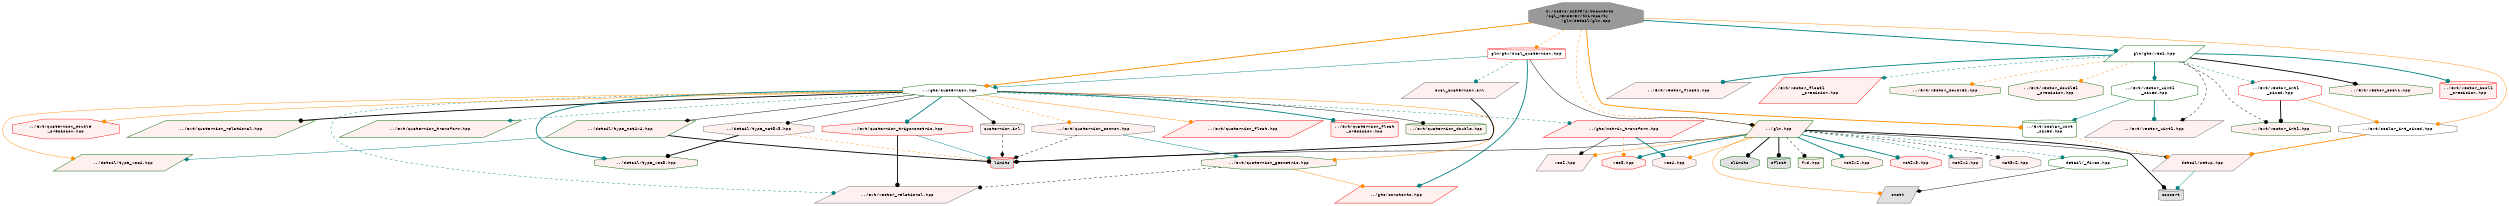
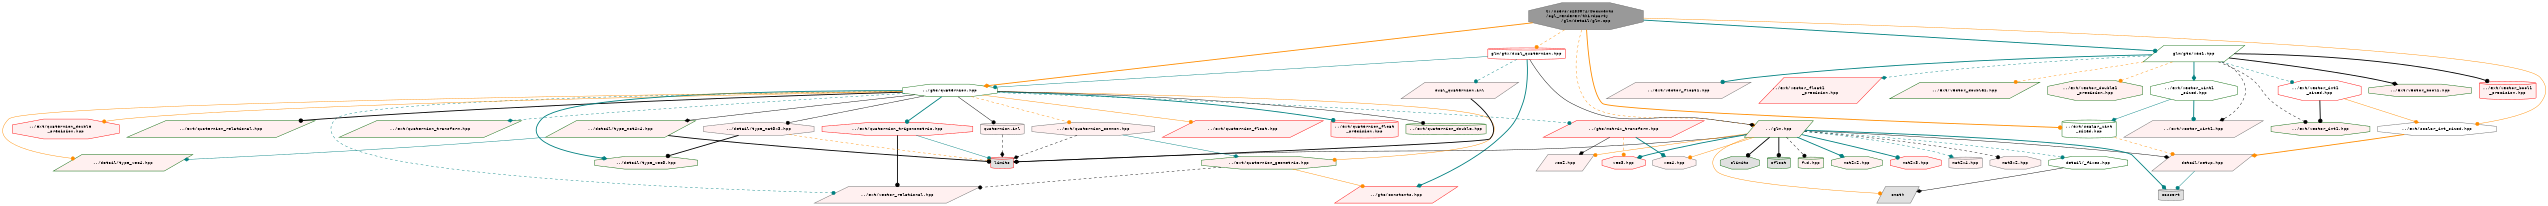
(2321, 60) -> (2361, 60)
(1945, 90) -> (1965, 90)
(1991, 139) -> (1991, 139)
